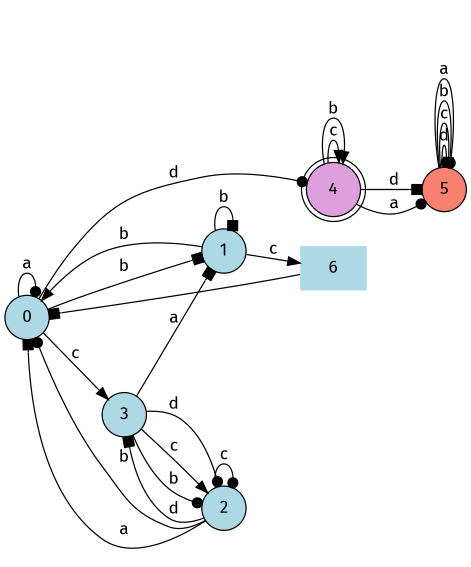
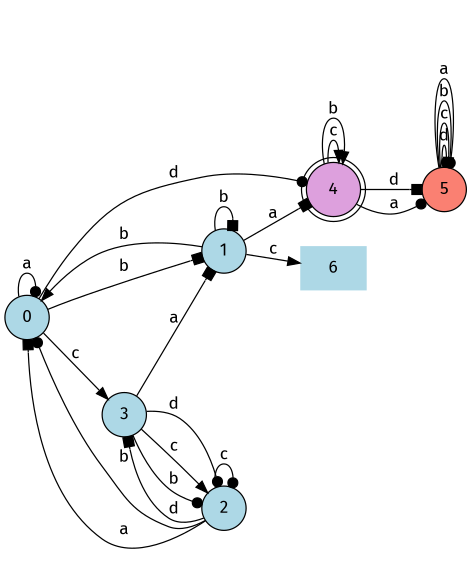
none -> (271, 225)
(181, 295) -> none
